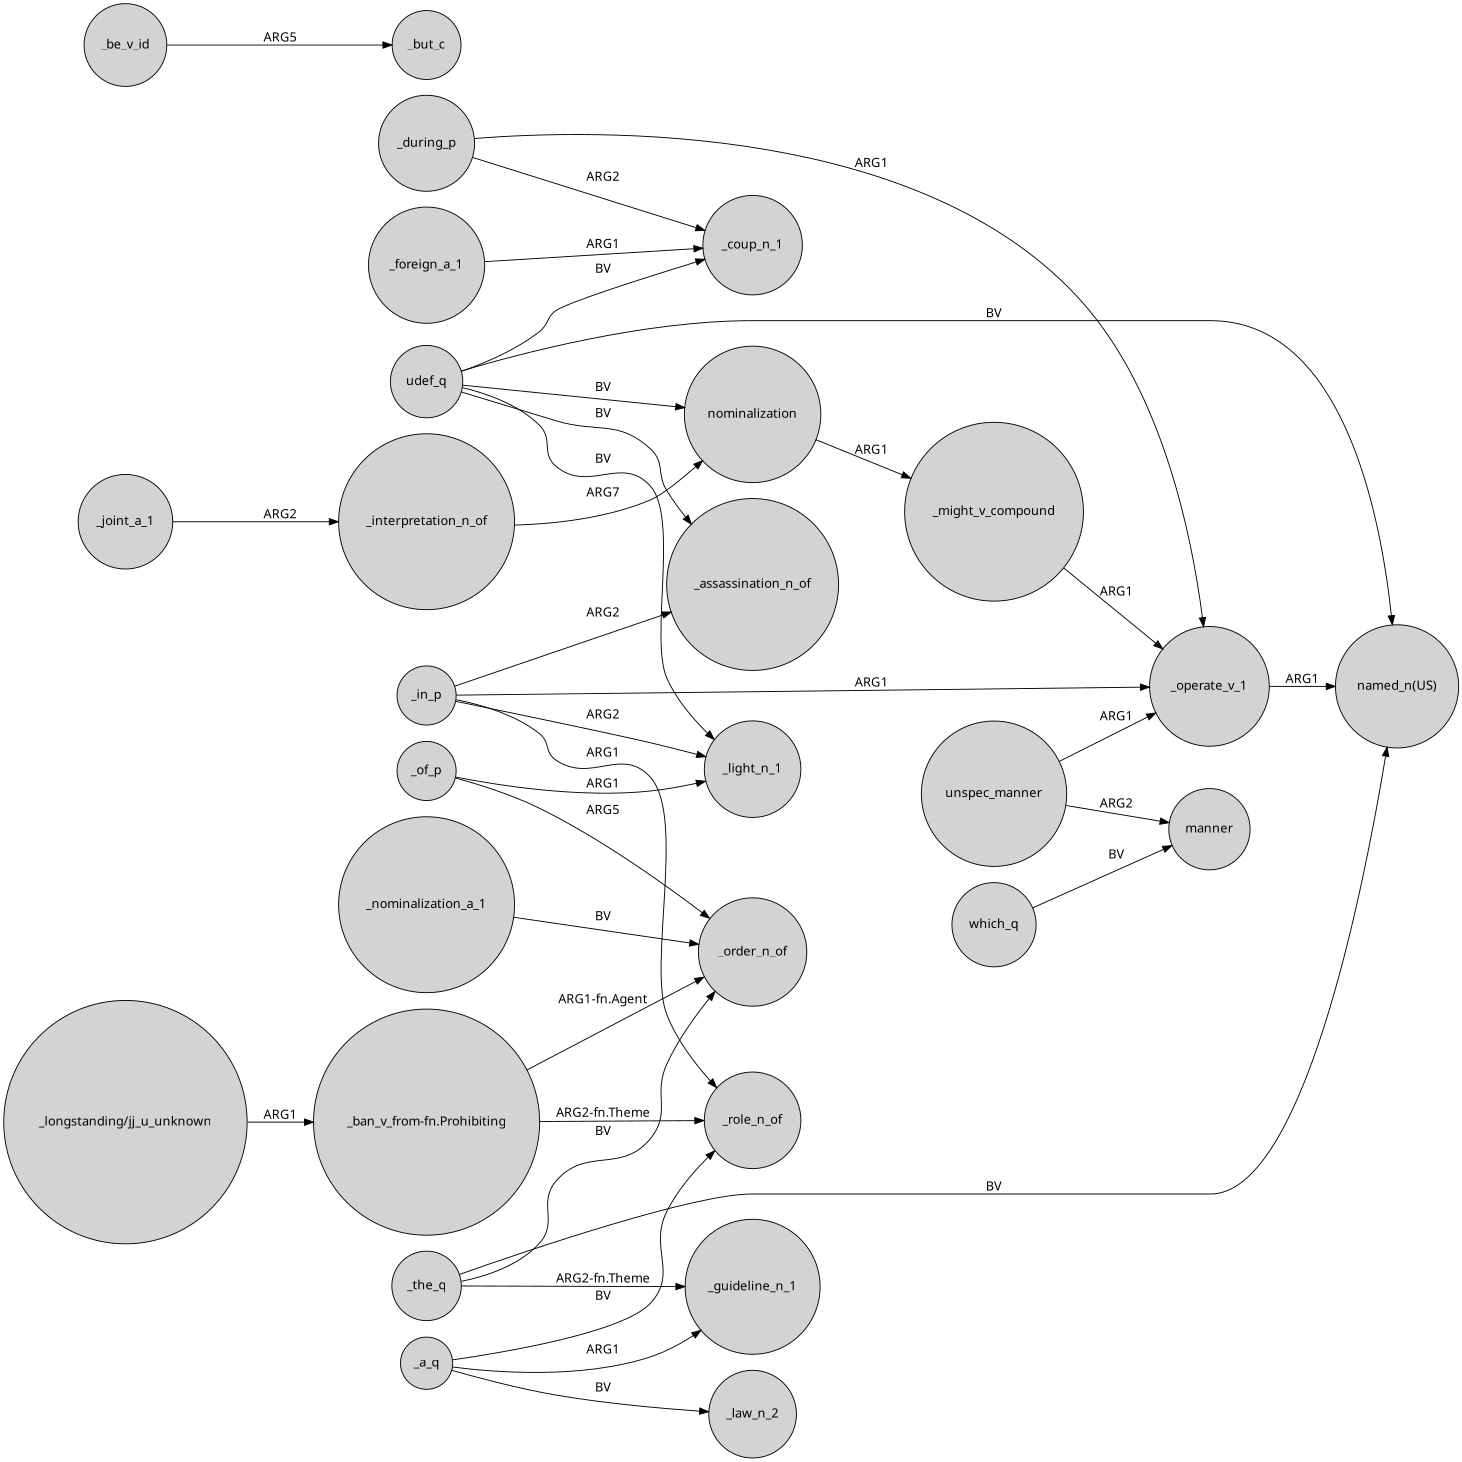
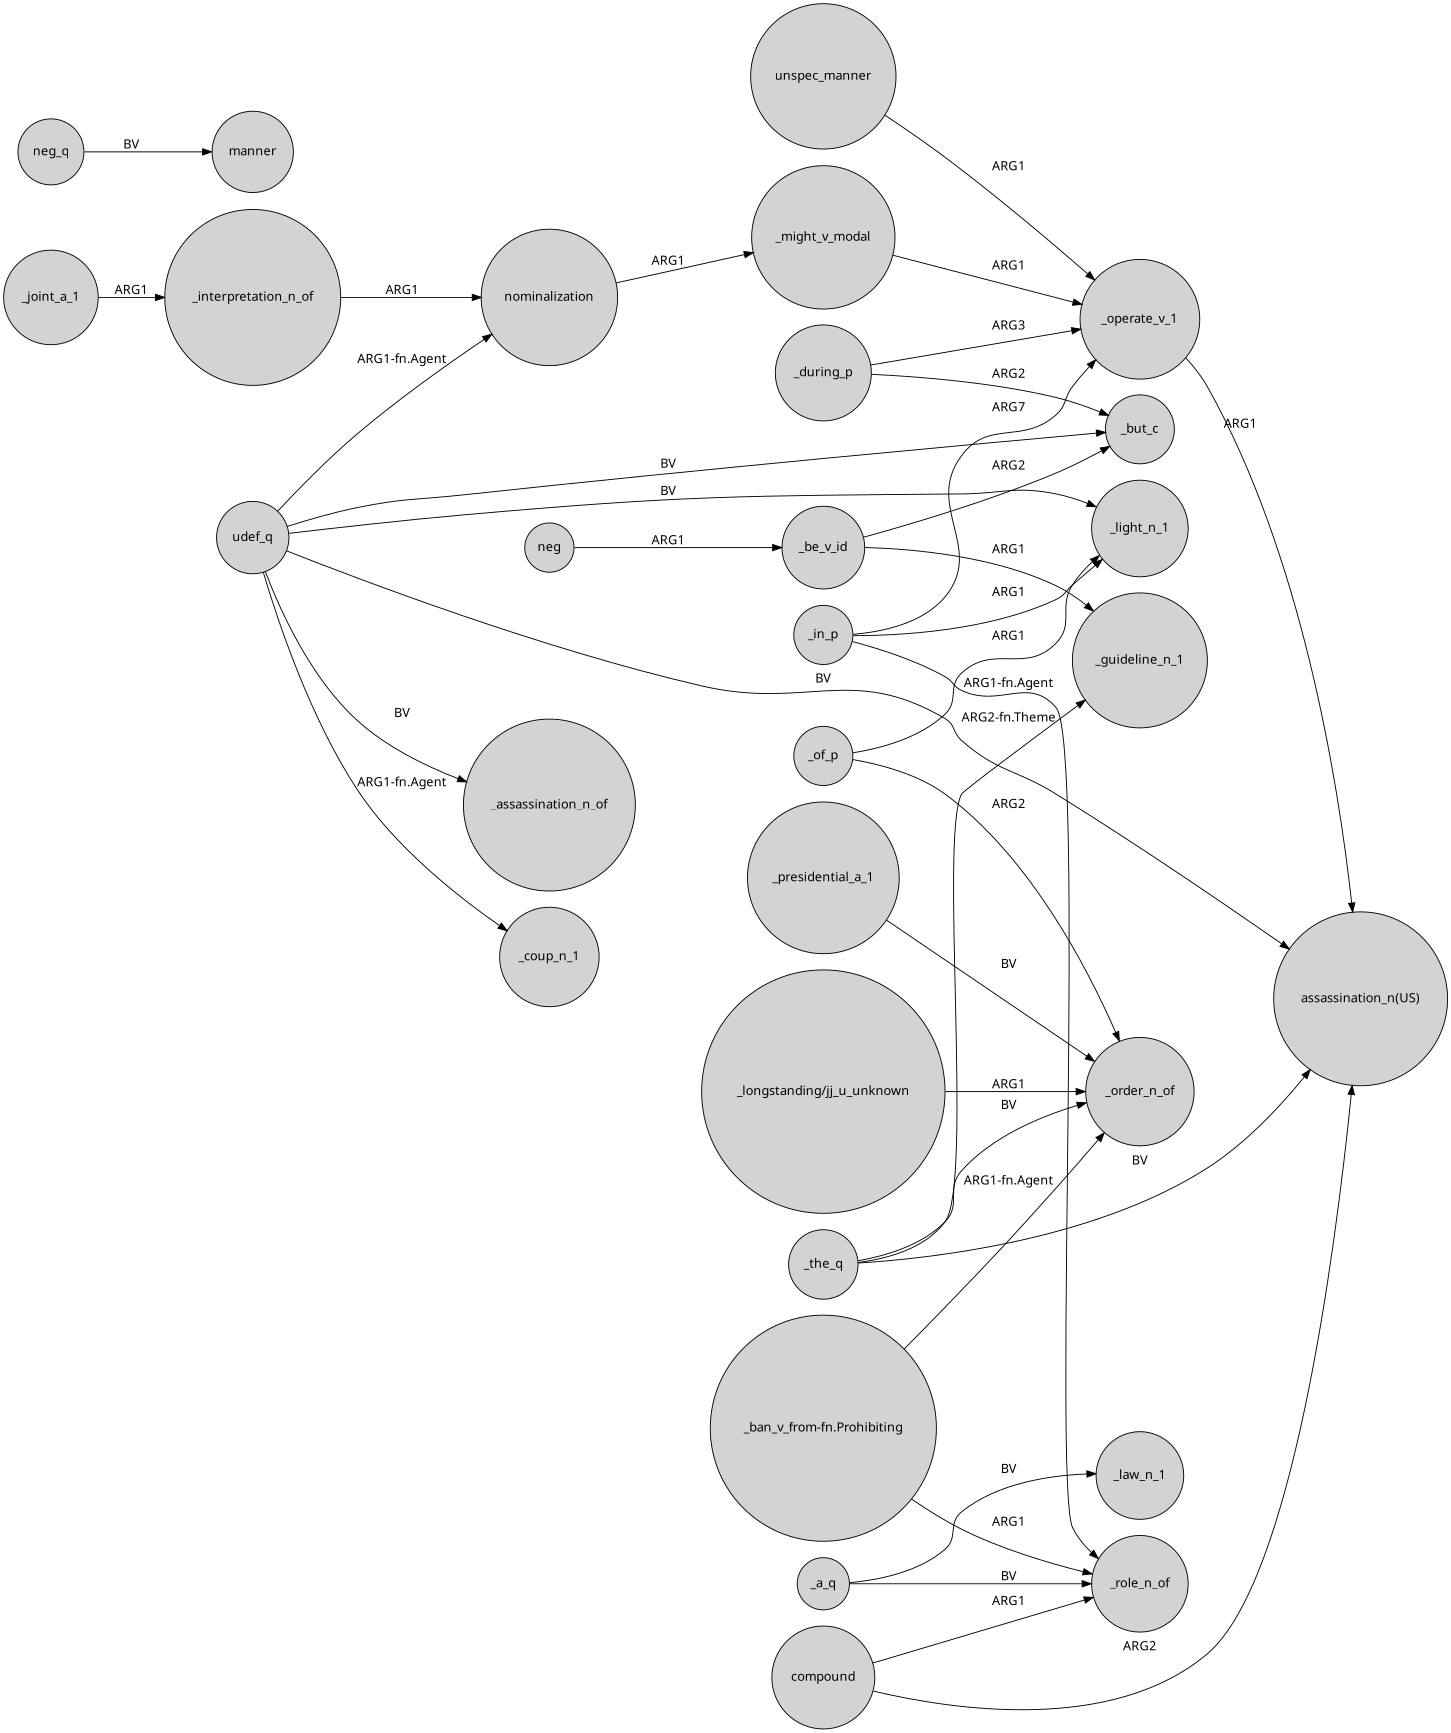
(280, 38) -> (1009, 466)
(872, 164) -> (1009, 326)
(584, 193) -> (987, 385)
(427, 265) -> none
(603, 269) -> (402, 783)
(603, 388) -> (402, 360)
none -> (690, 471)
(603, 493) -> (402, 291)
(994, 512) -> (823, 237)
(280, 515) -> (131, 291)
none -> (549, 548)
(559, 651) -> none
(872, 683) -> (1009, 408)
(1397, 686) -> (1361, 999)
(603, 715) -> (1009, 593)
(603, 753) -> (1009, 684)
(603, 811) -> (1009, 805)
(1113, 813) -> none
(427, 905) -> (823, 878)
(994, 925) -> (51, 152)
(603, 1114) -> (1009, 1522)
(276, 1122) -> (1011, 1092)
(576, 1371) -> (980, 561)
(753, 1414) -> (1140, 1476)
none -> (823, 1677)
